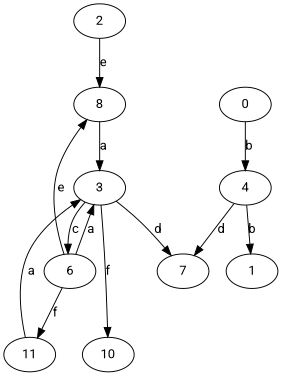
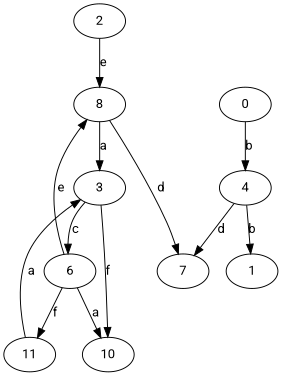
(142, 223) -> (146, 181)
(83, 234) -> (87, 309)
